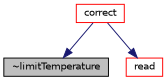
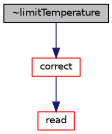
(81, 37) -> (56, 35)
